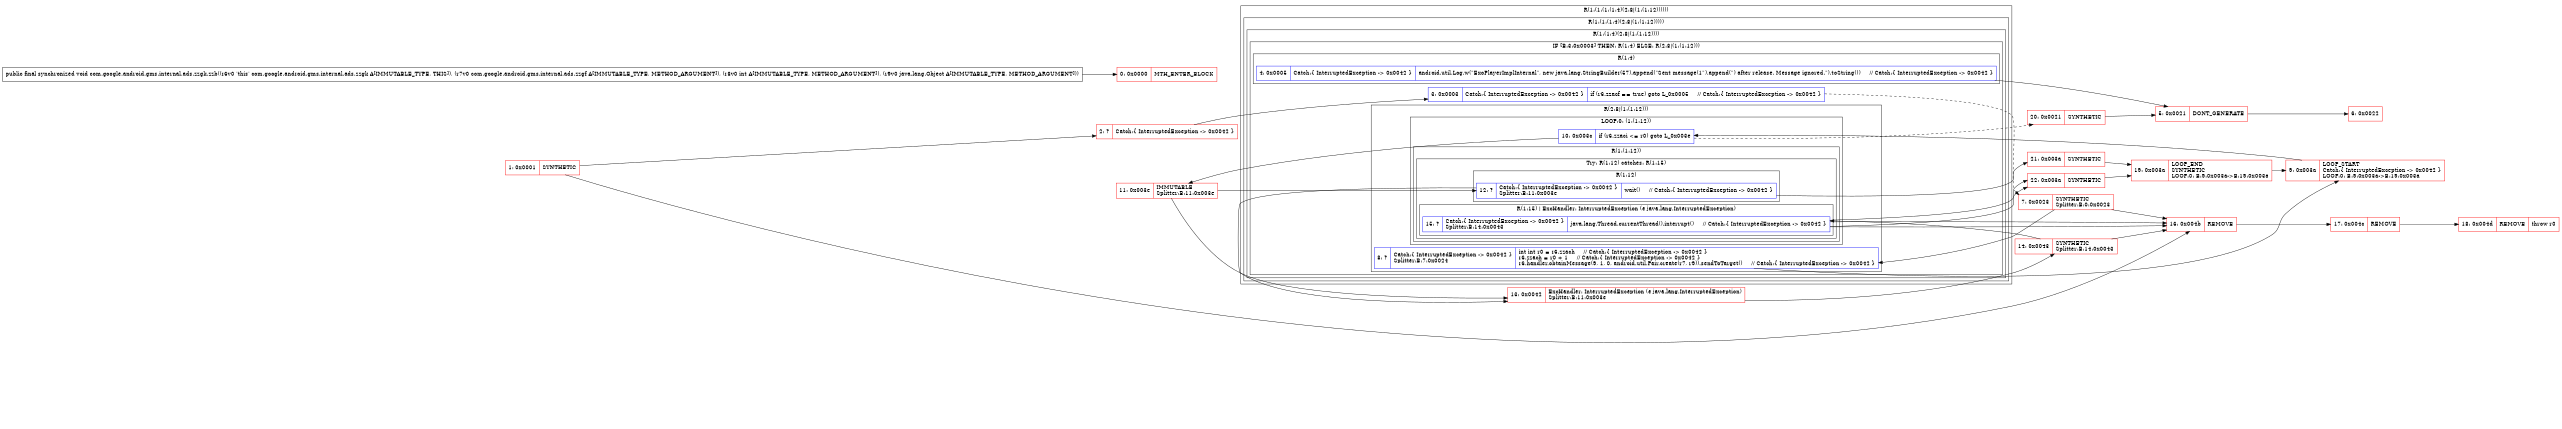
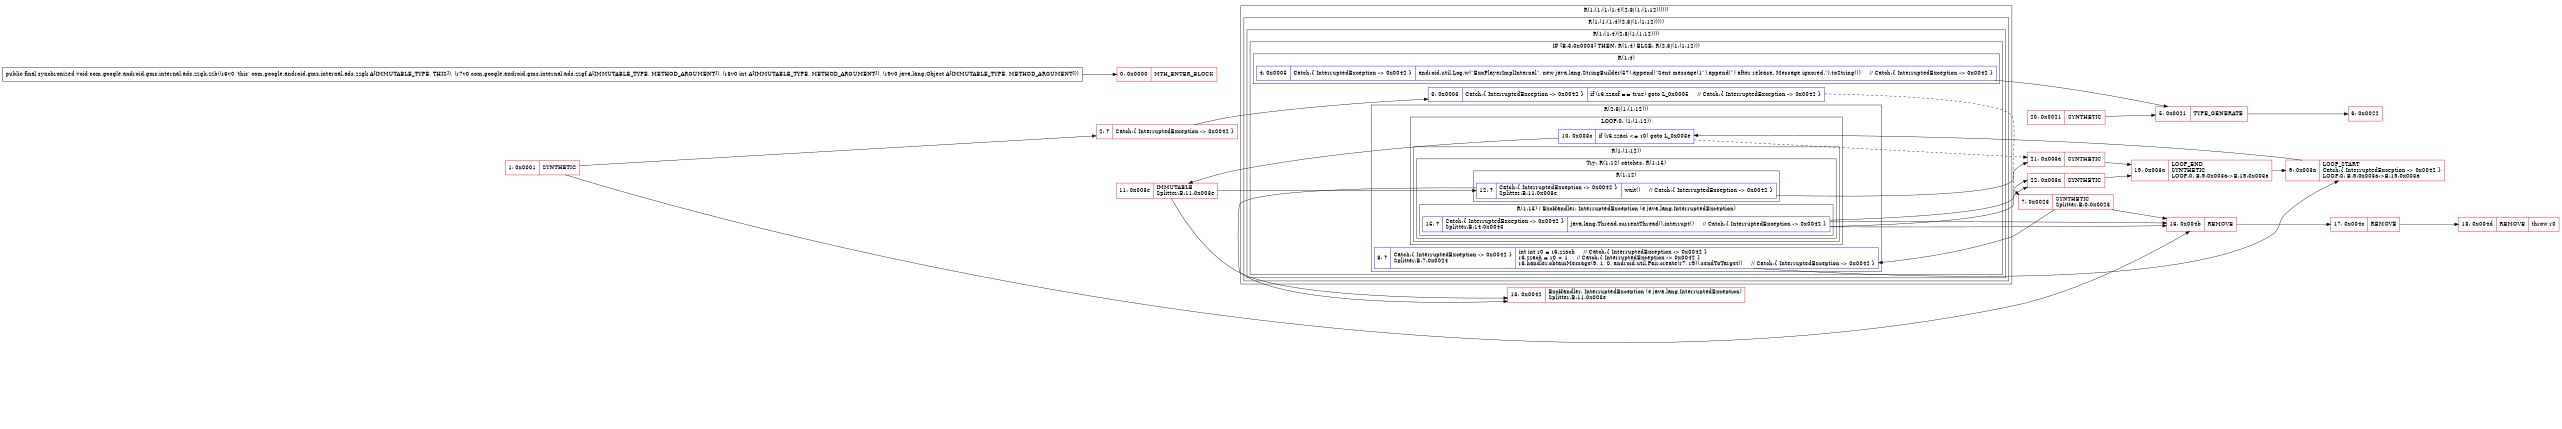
(2219, 114) -> (2218, 114)
(1820, 138) -> (1859, 148)
(2066, 246) -> none
